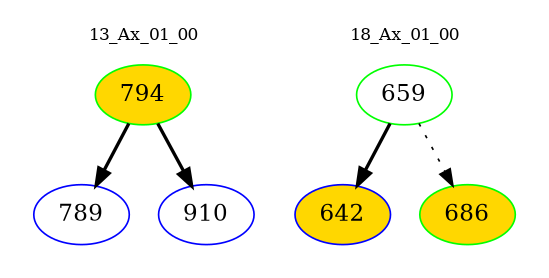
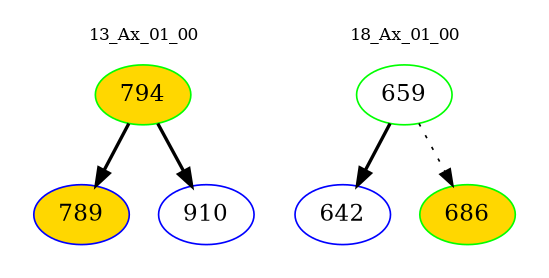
(82, 215) -> (82, 215)
(343, 215) -> (343, 215)
